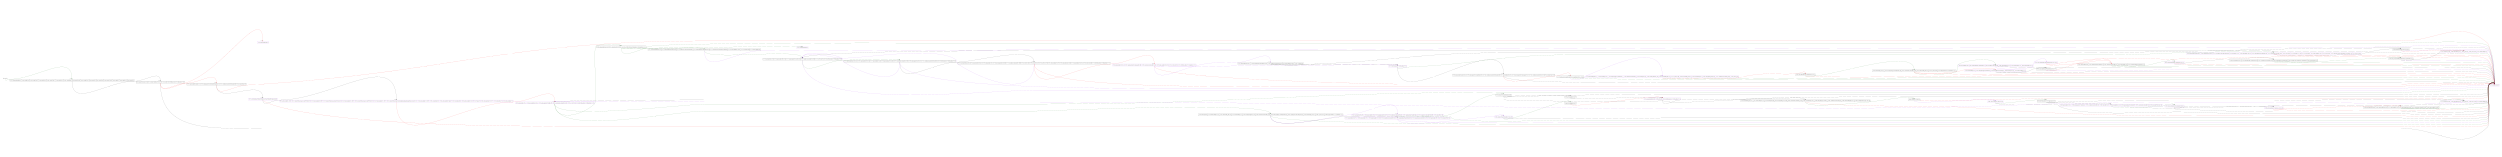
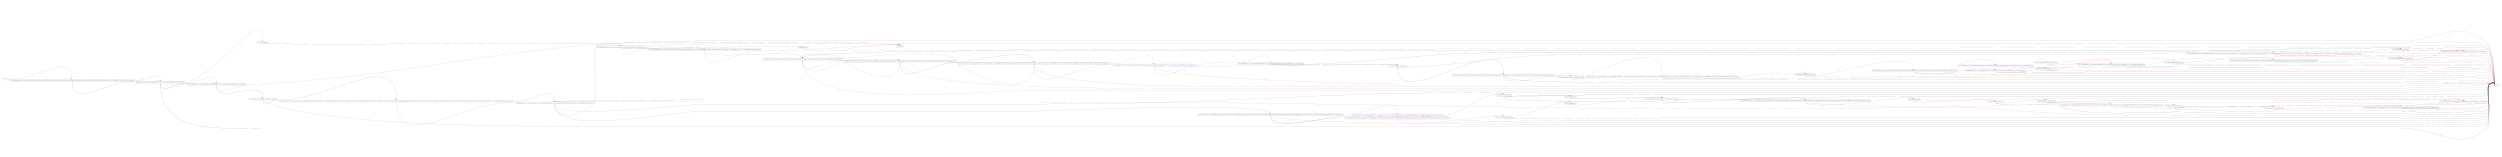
none -> (900, 46)
